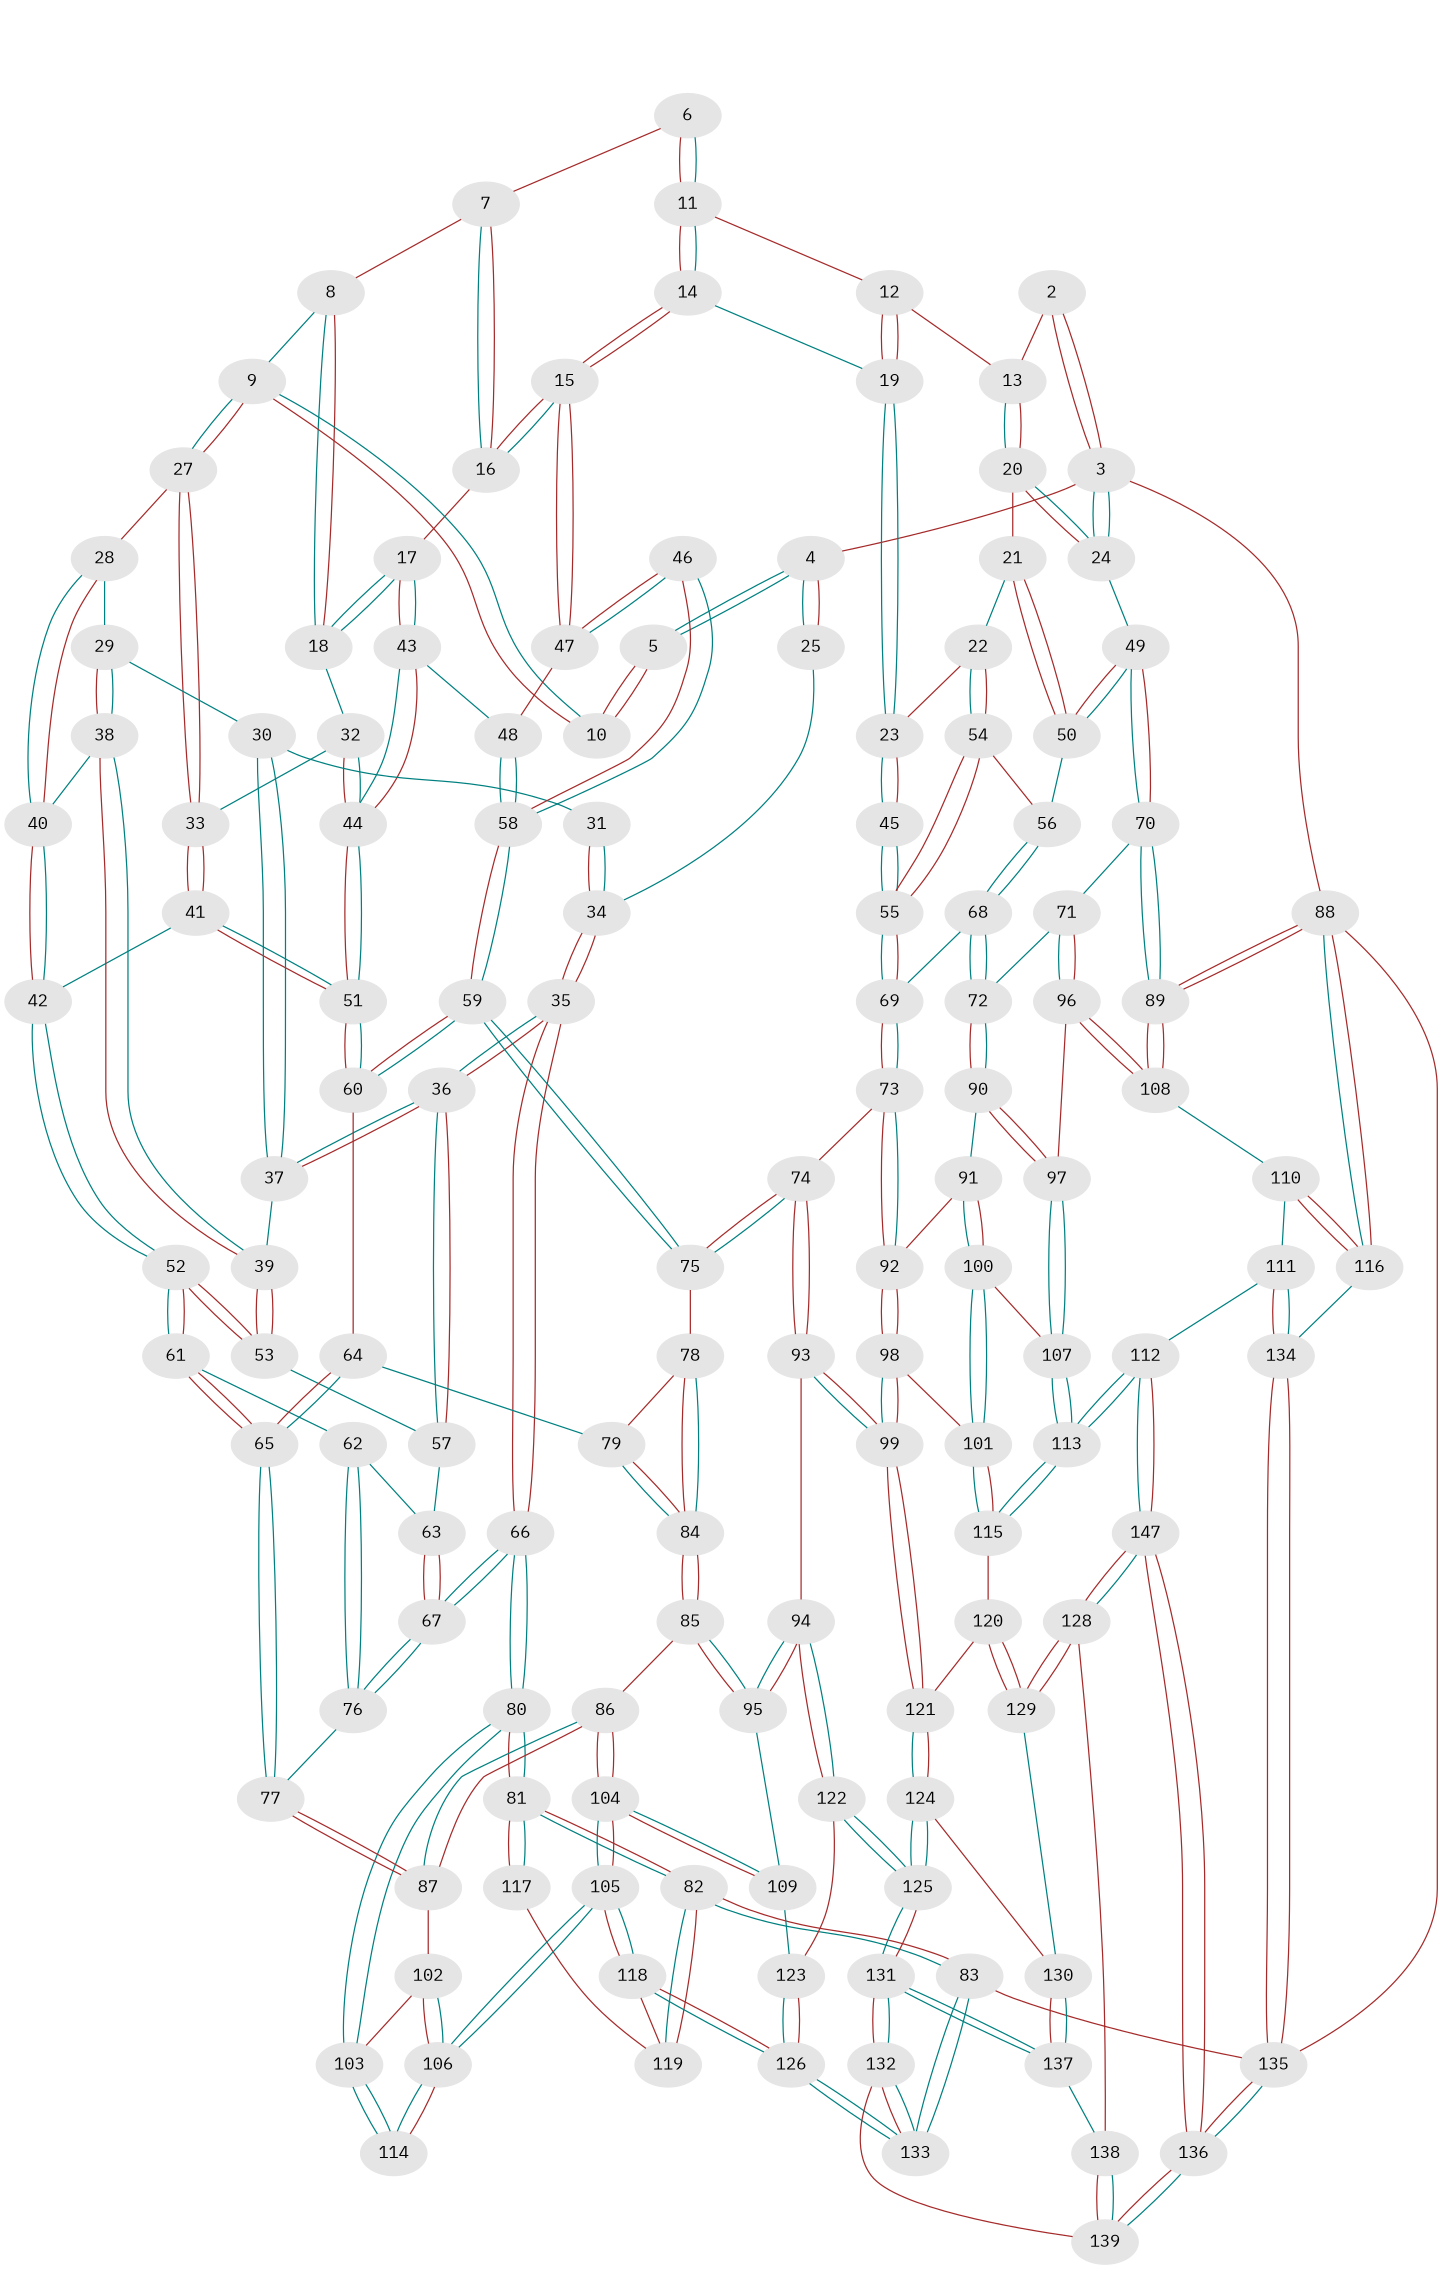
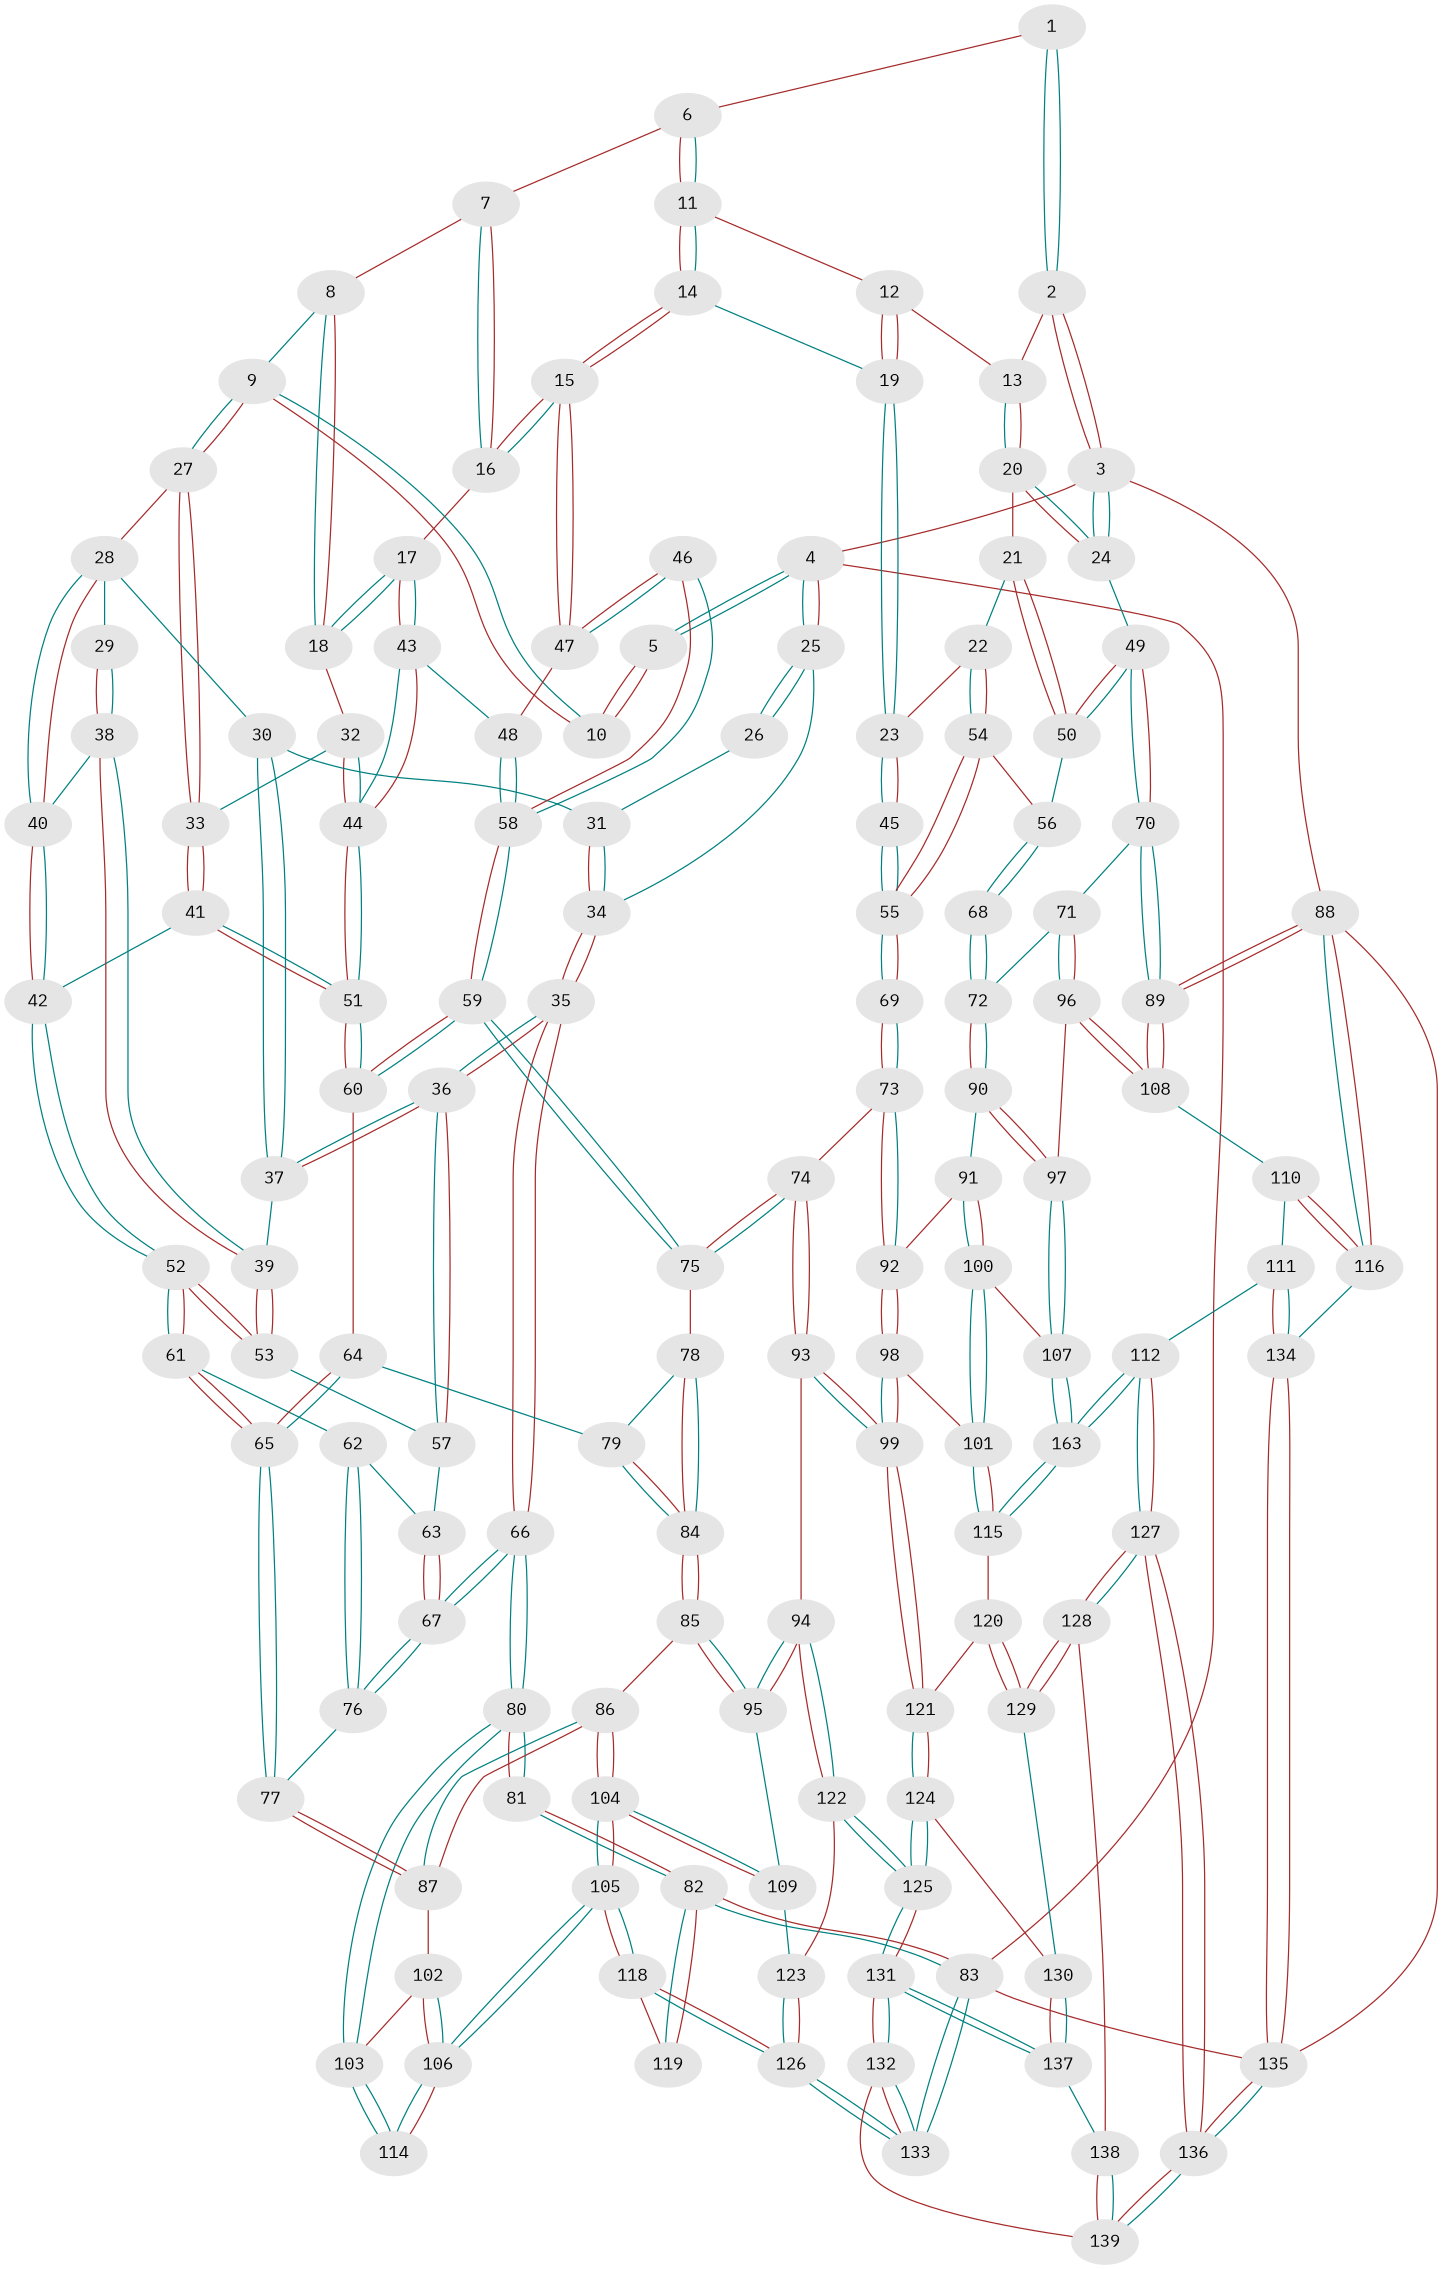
none -> (1052, 27)
(175, 687) -> (190, 654)
(335, 691) -> (335, 691)
none -> (754, 736)
(934, 957) -> none
none -> (1219, 1154)
(651, 1400) -> (651, 1400)
(1067, 1445) -> (1067, 1445)
(1146, 1533) -> (1146, 1533)
(517, 1888) -> none
